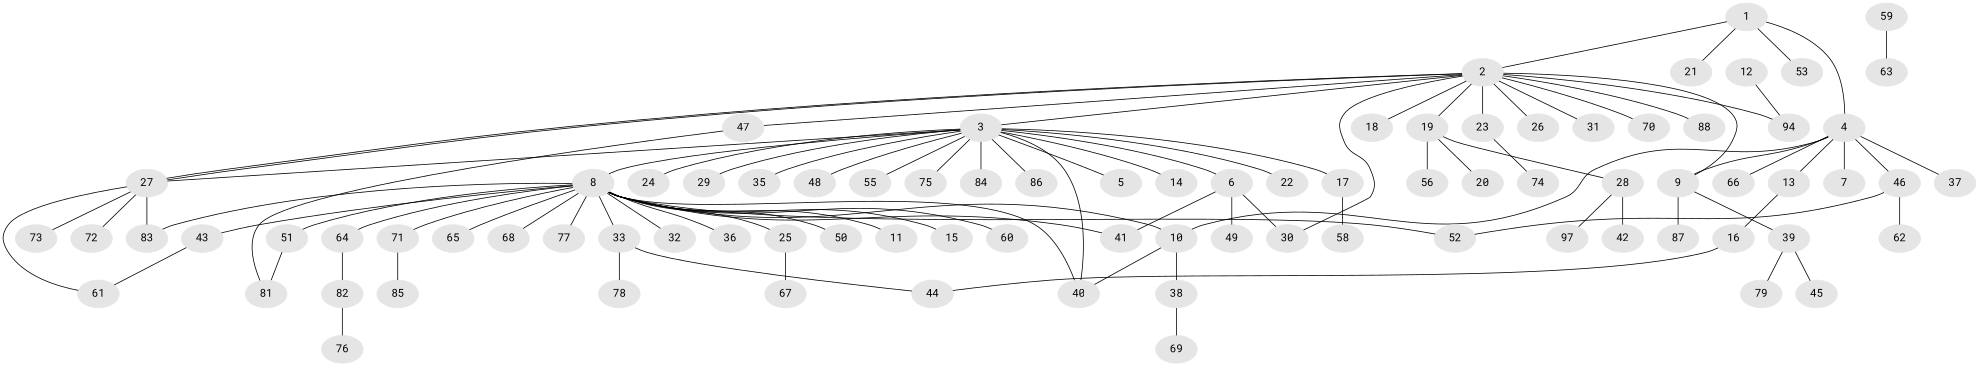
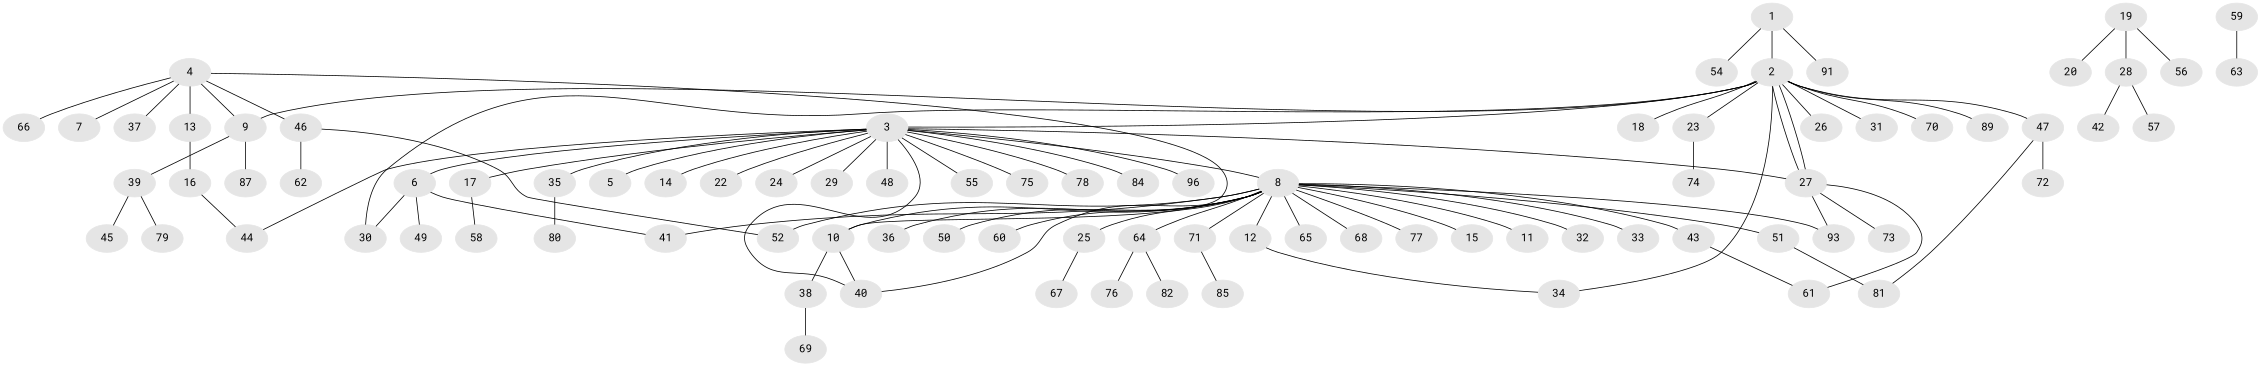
(1824, 52) -> none
(1691, 72) -> (1827, 72)
(1802, 72) -> (1717, 72)
(1455, 100) -> none
(1704, 128) -> (1987, 128)
(1789, 128) -> (1559, 294)
(1036, 183) -> (1193, 183)
(119, 211) -> (2043, 156)
none -> (1264, 211)
(147, 239) -> (1834, 239)
none -> (555, 239)
(1567, 239) -> (2154, 128)
(619, 266) -> (988, 150)
(773, 274) -> (557, 146)
(342, 322) -> (1126, 266)
